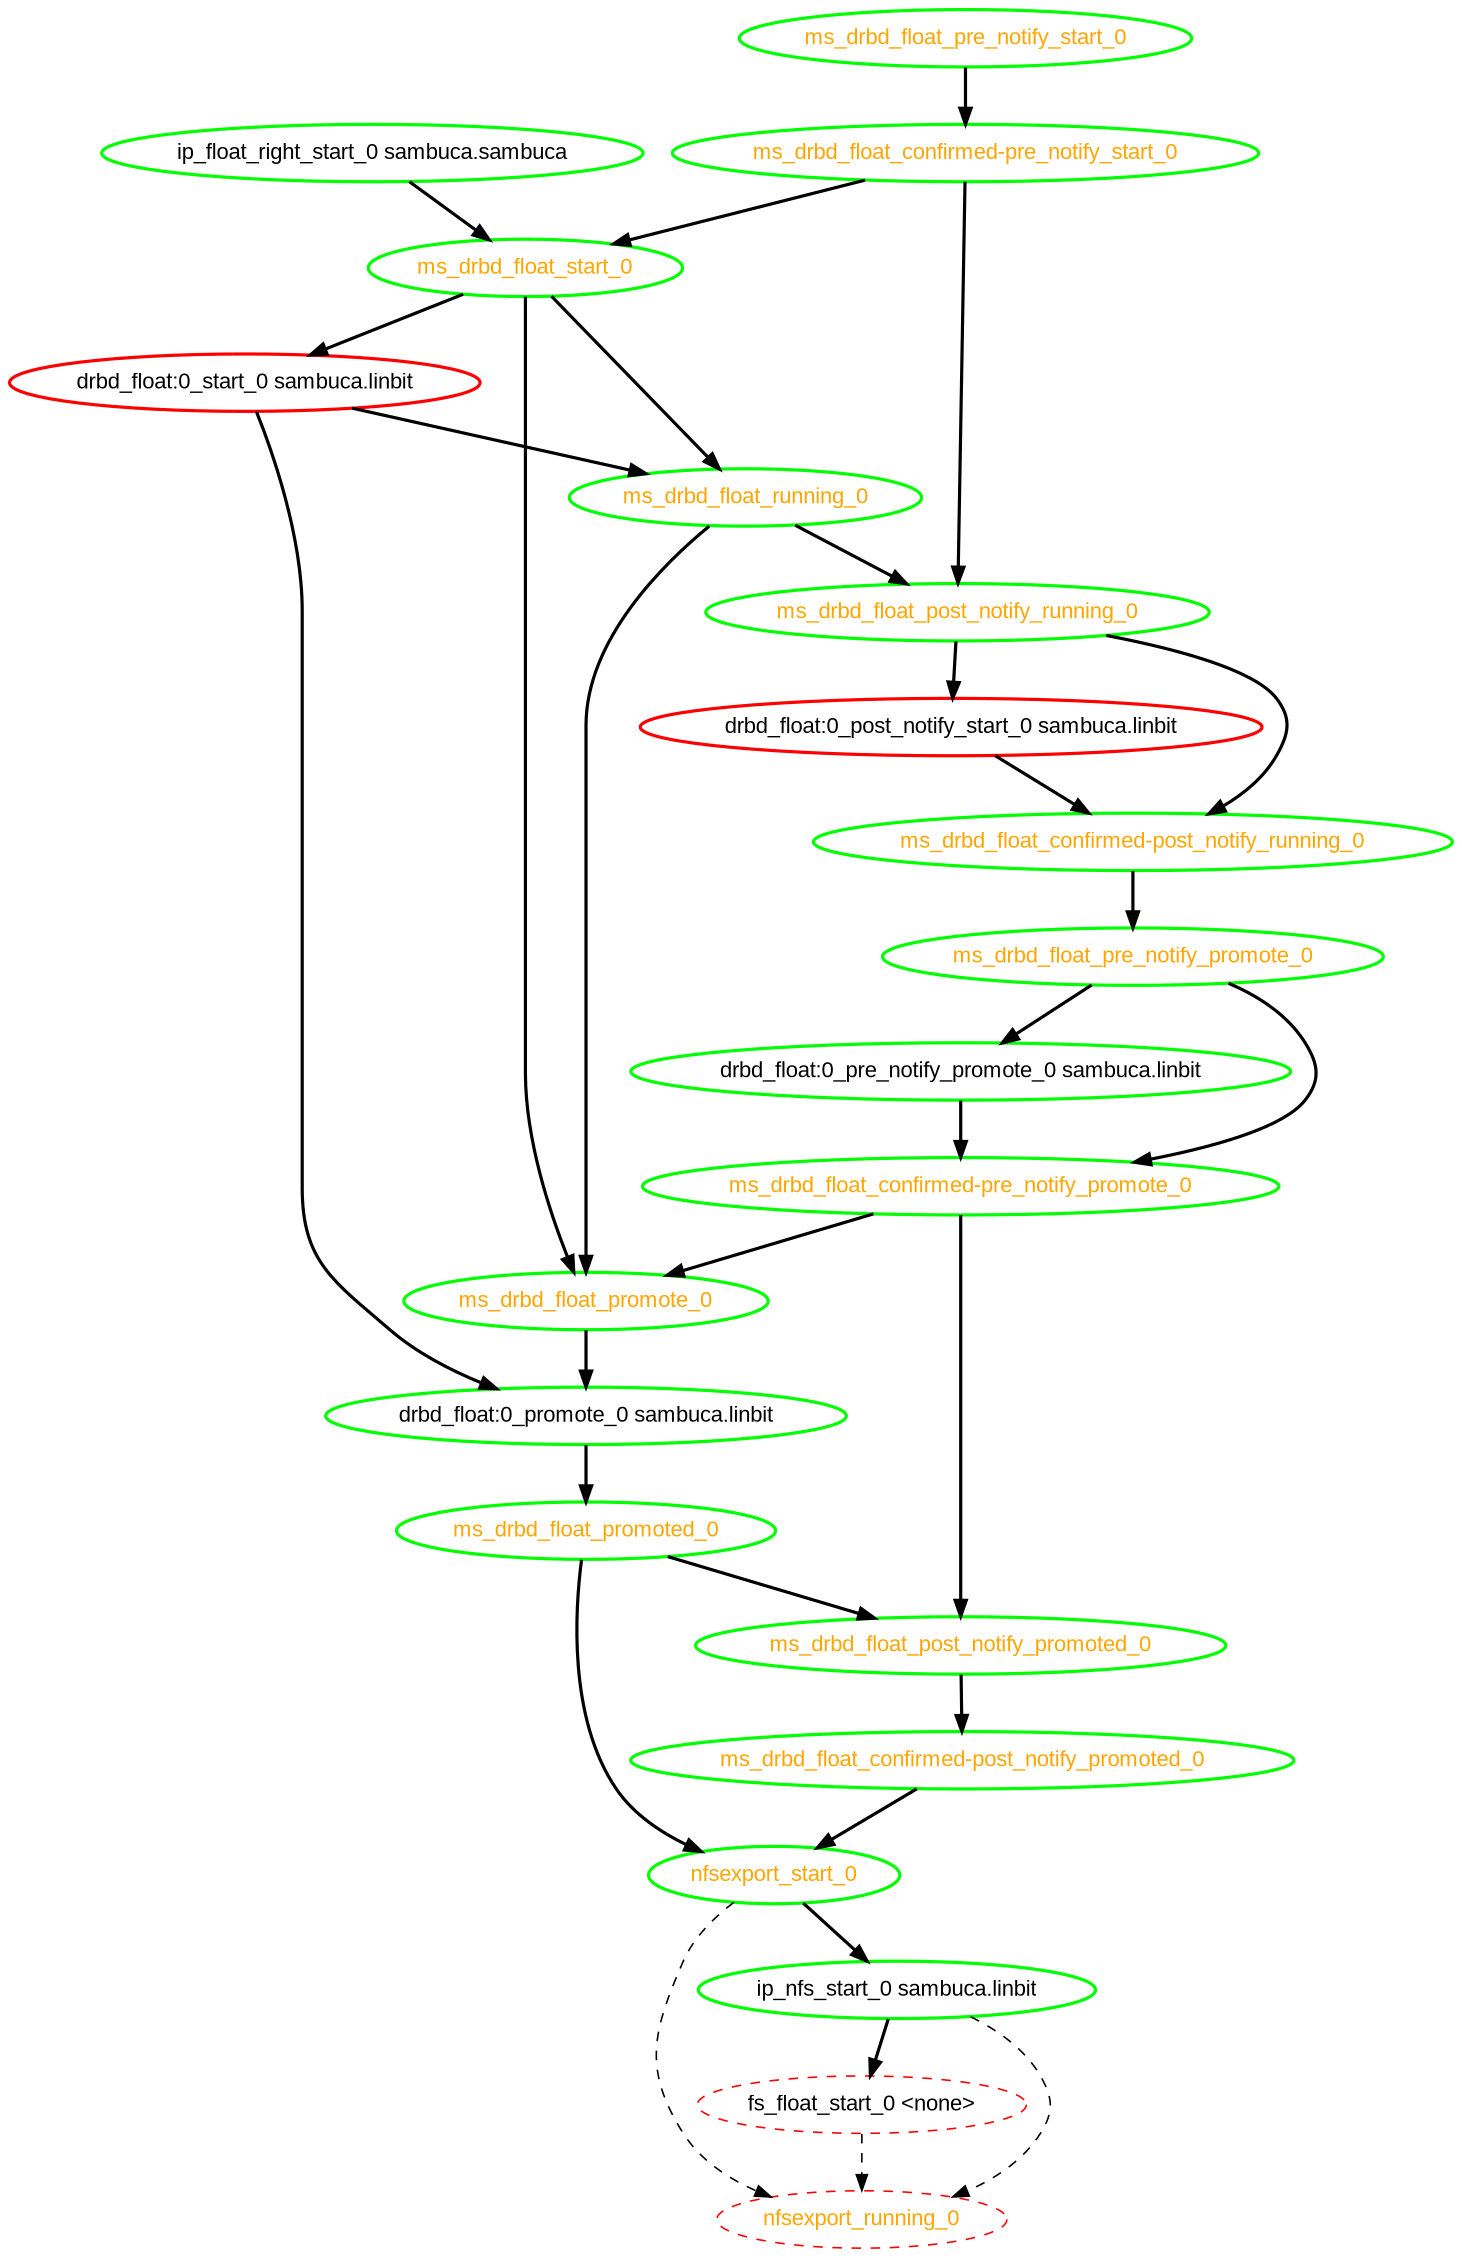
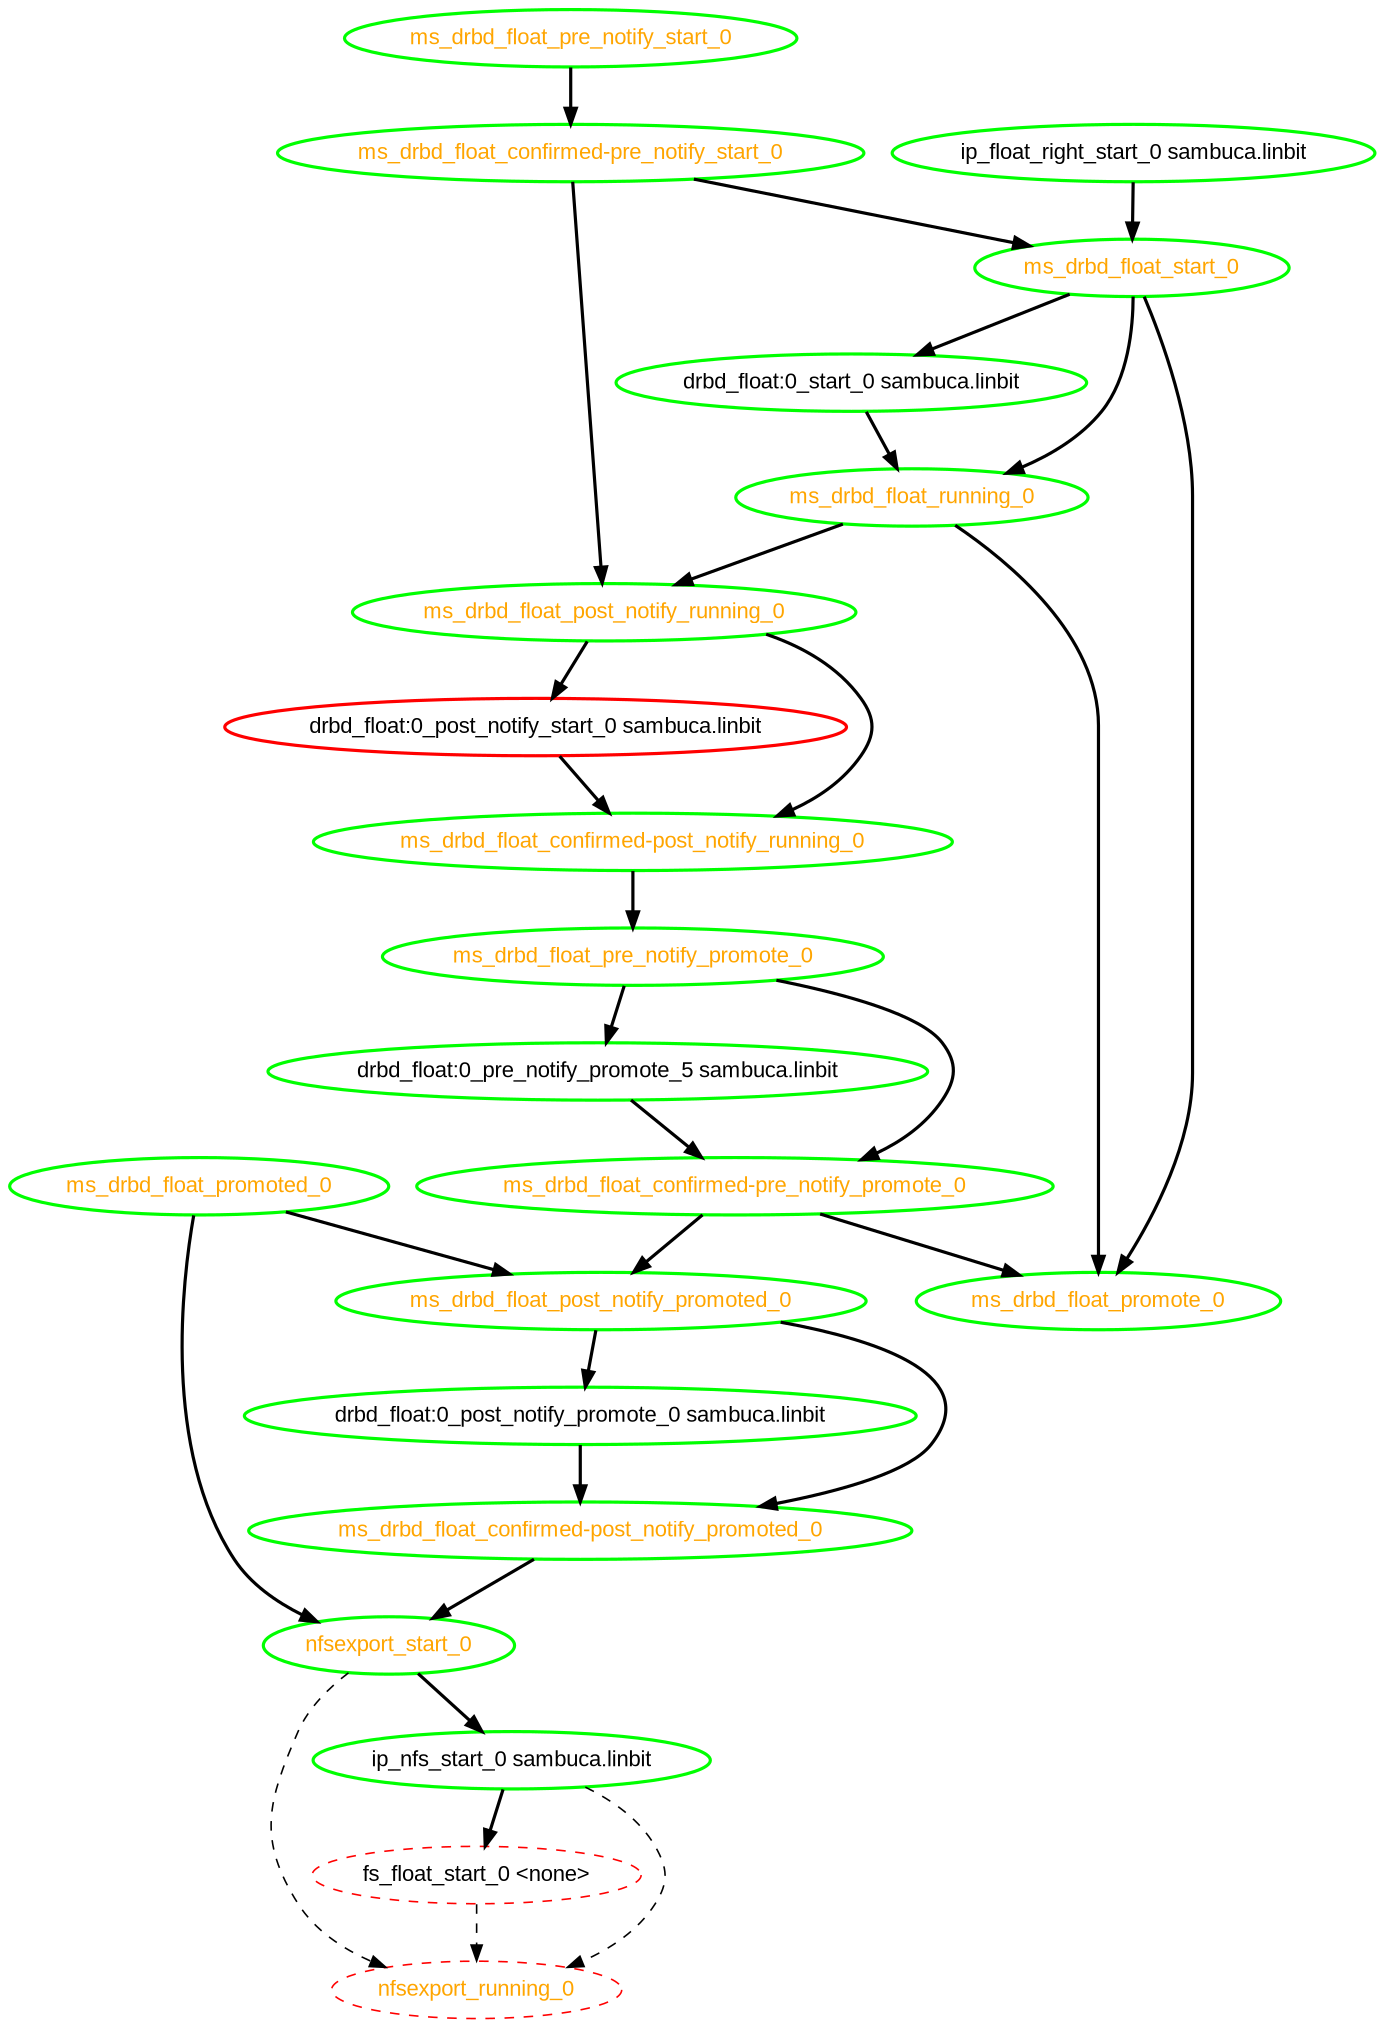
(372, 153) -> (1134, 153)
(245, 383) -> (851, 383)
(961, 1071) -> (598, 1071)
none -> (580, 1416)
(586, 1416) -> none
